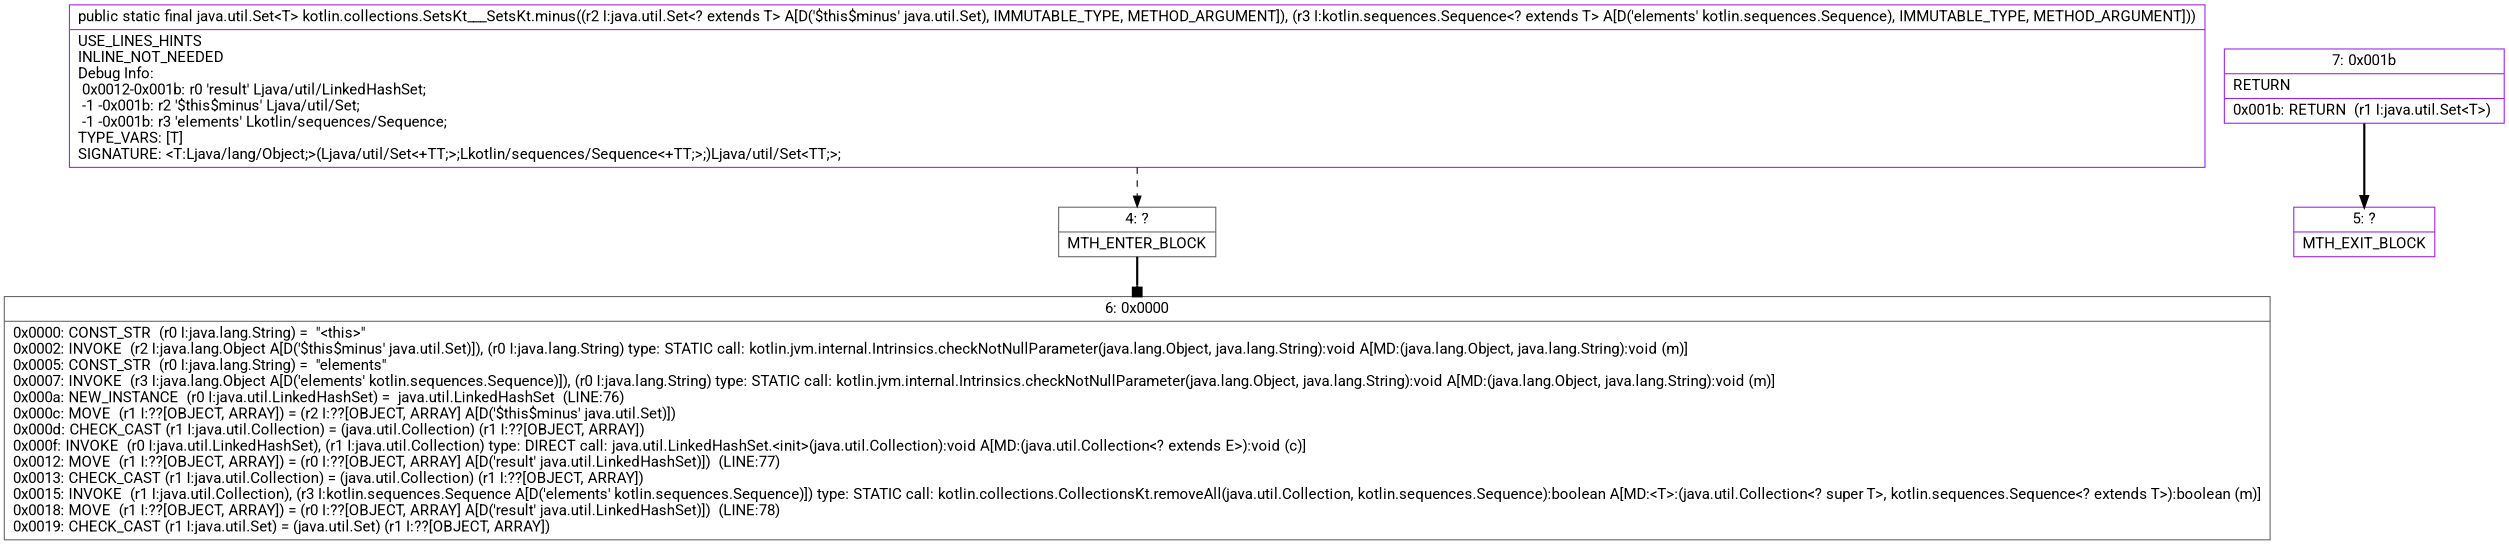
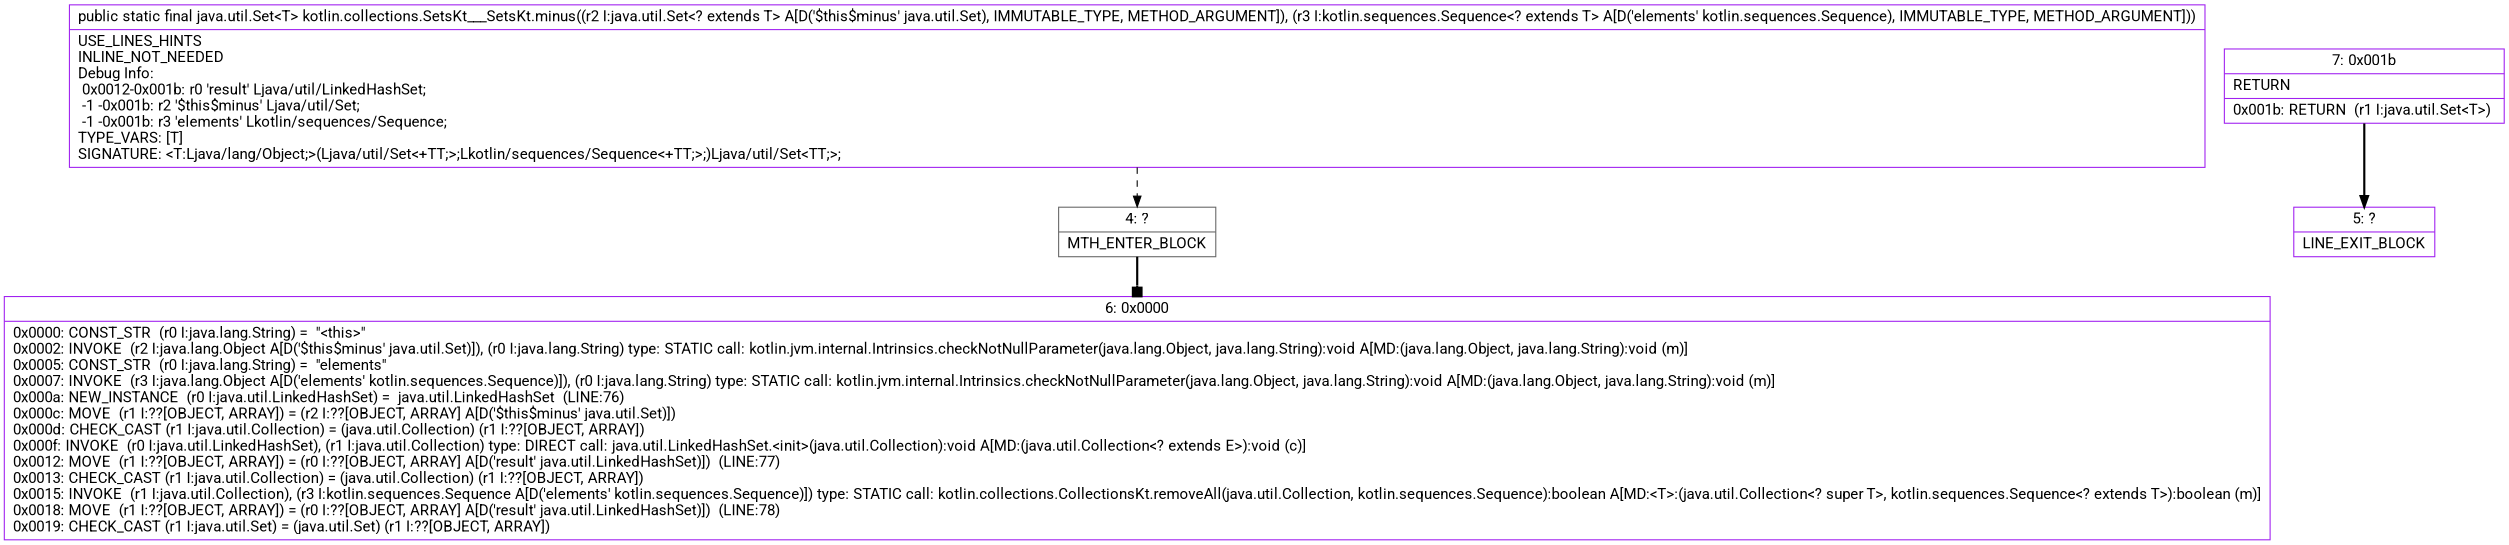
(2364, 244) -> (2364, 244)
(1137, 418) -> (1137, 418)
